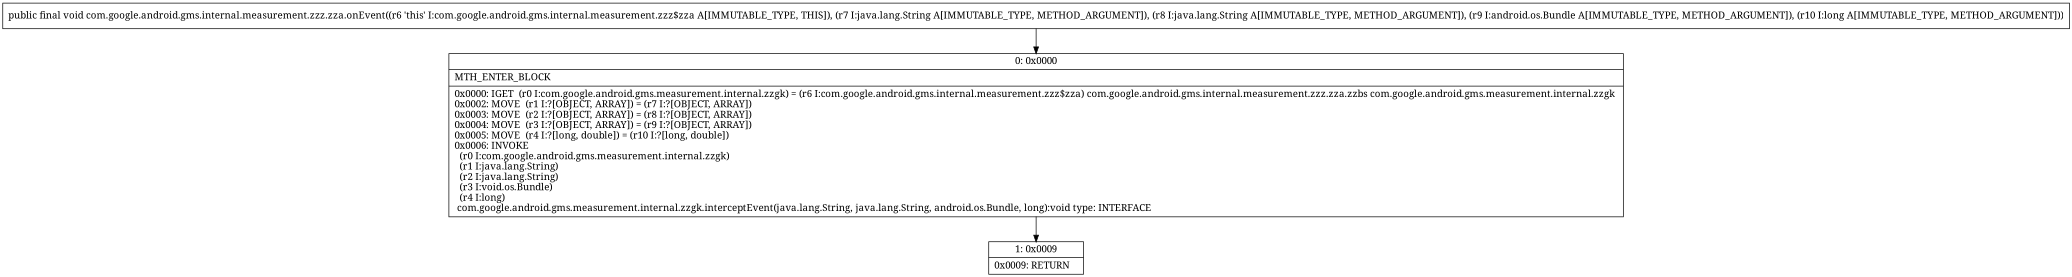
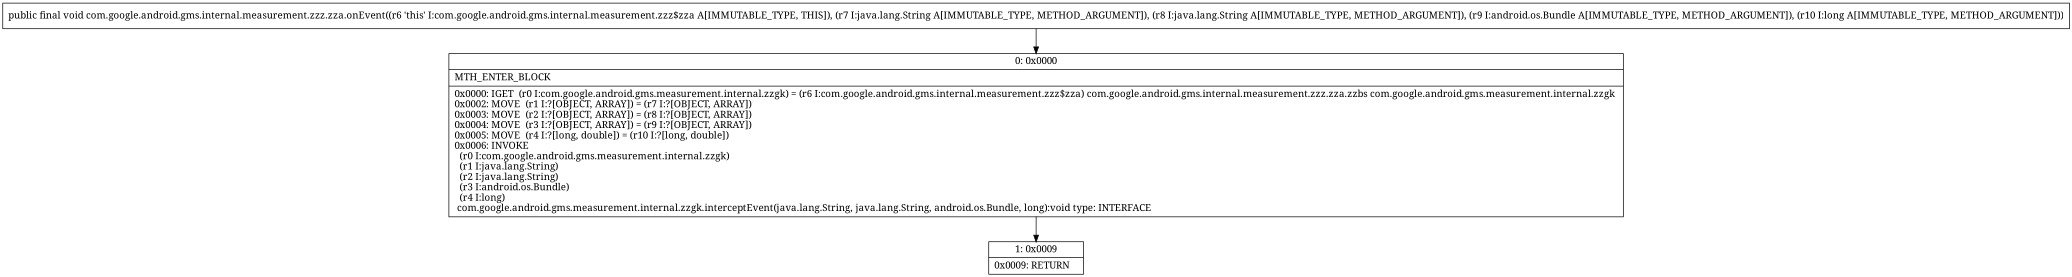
(504, 187) -> (512, 187)
